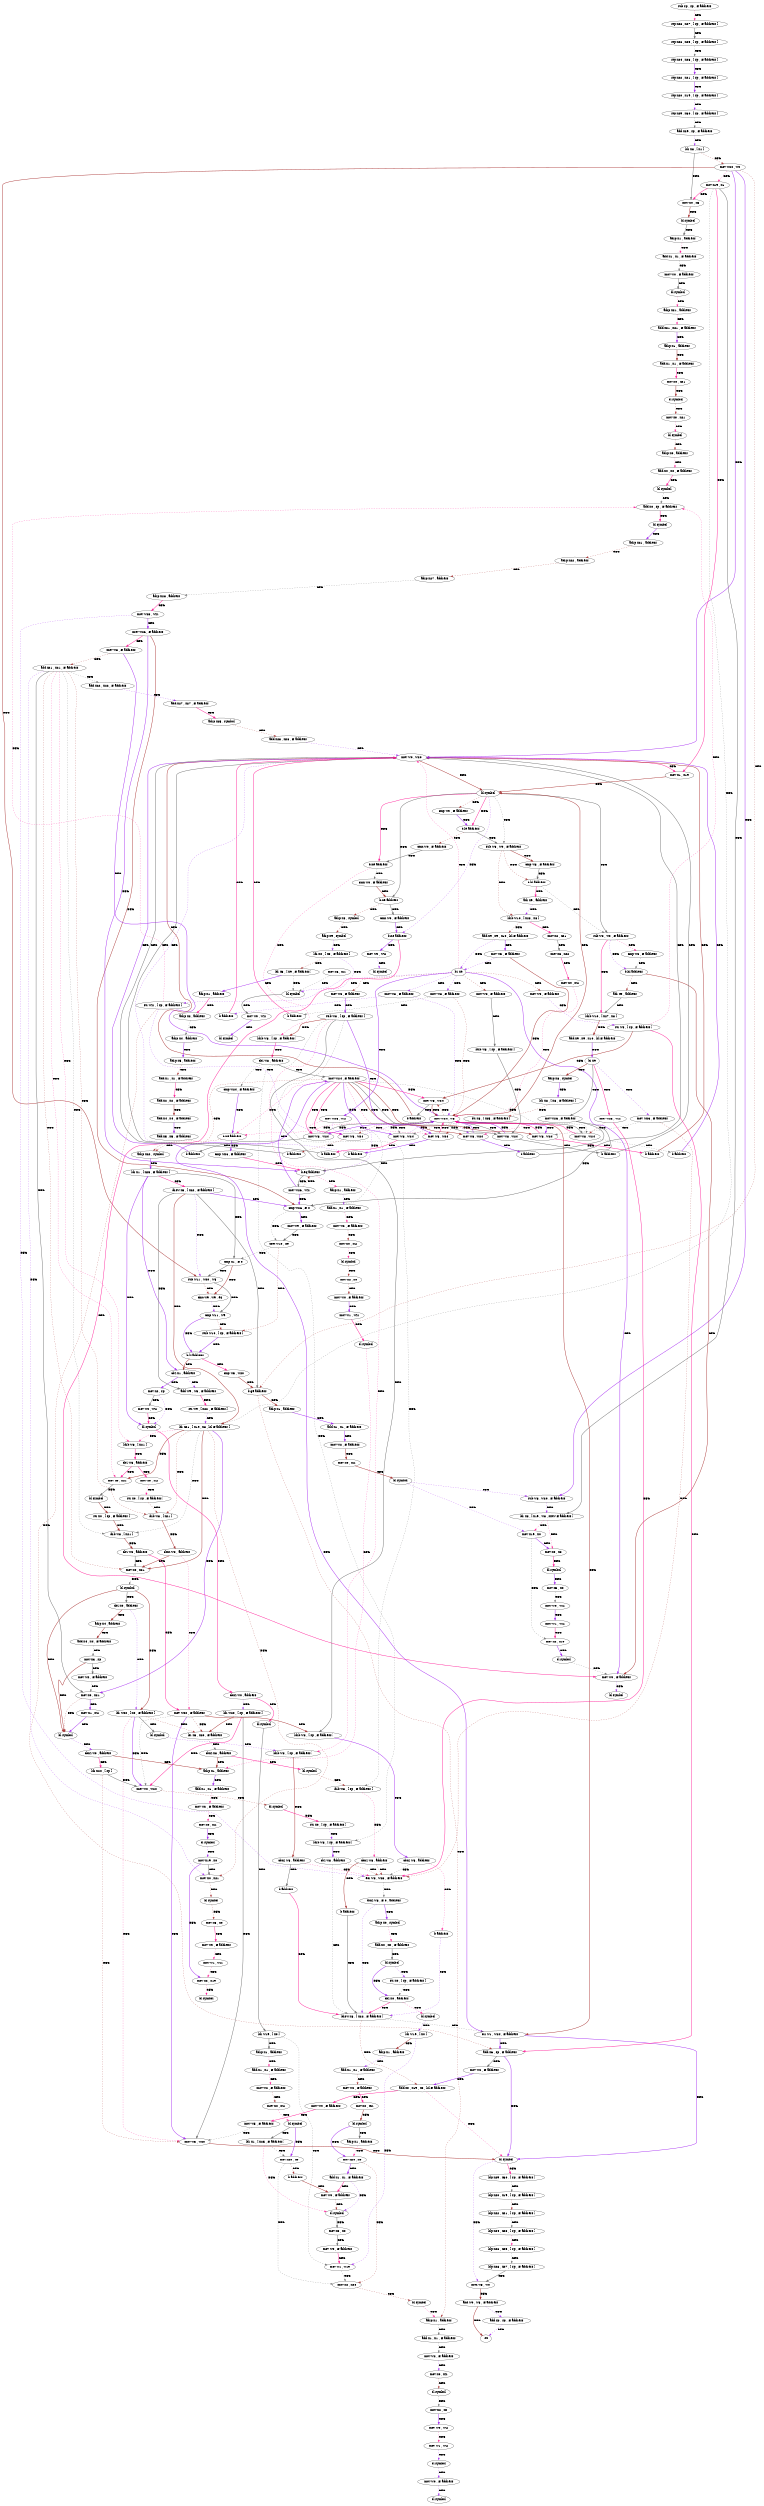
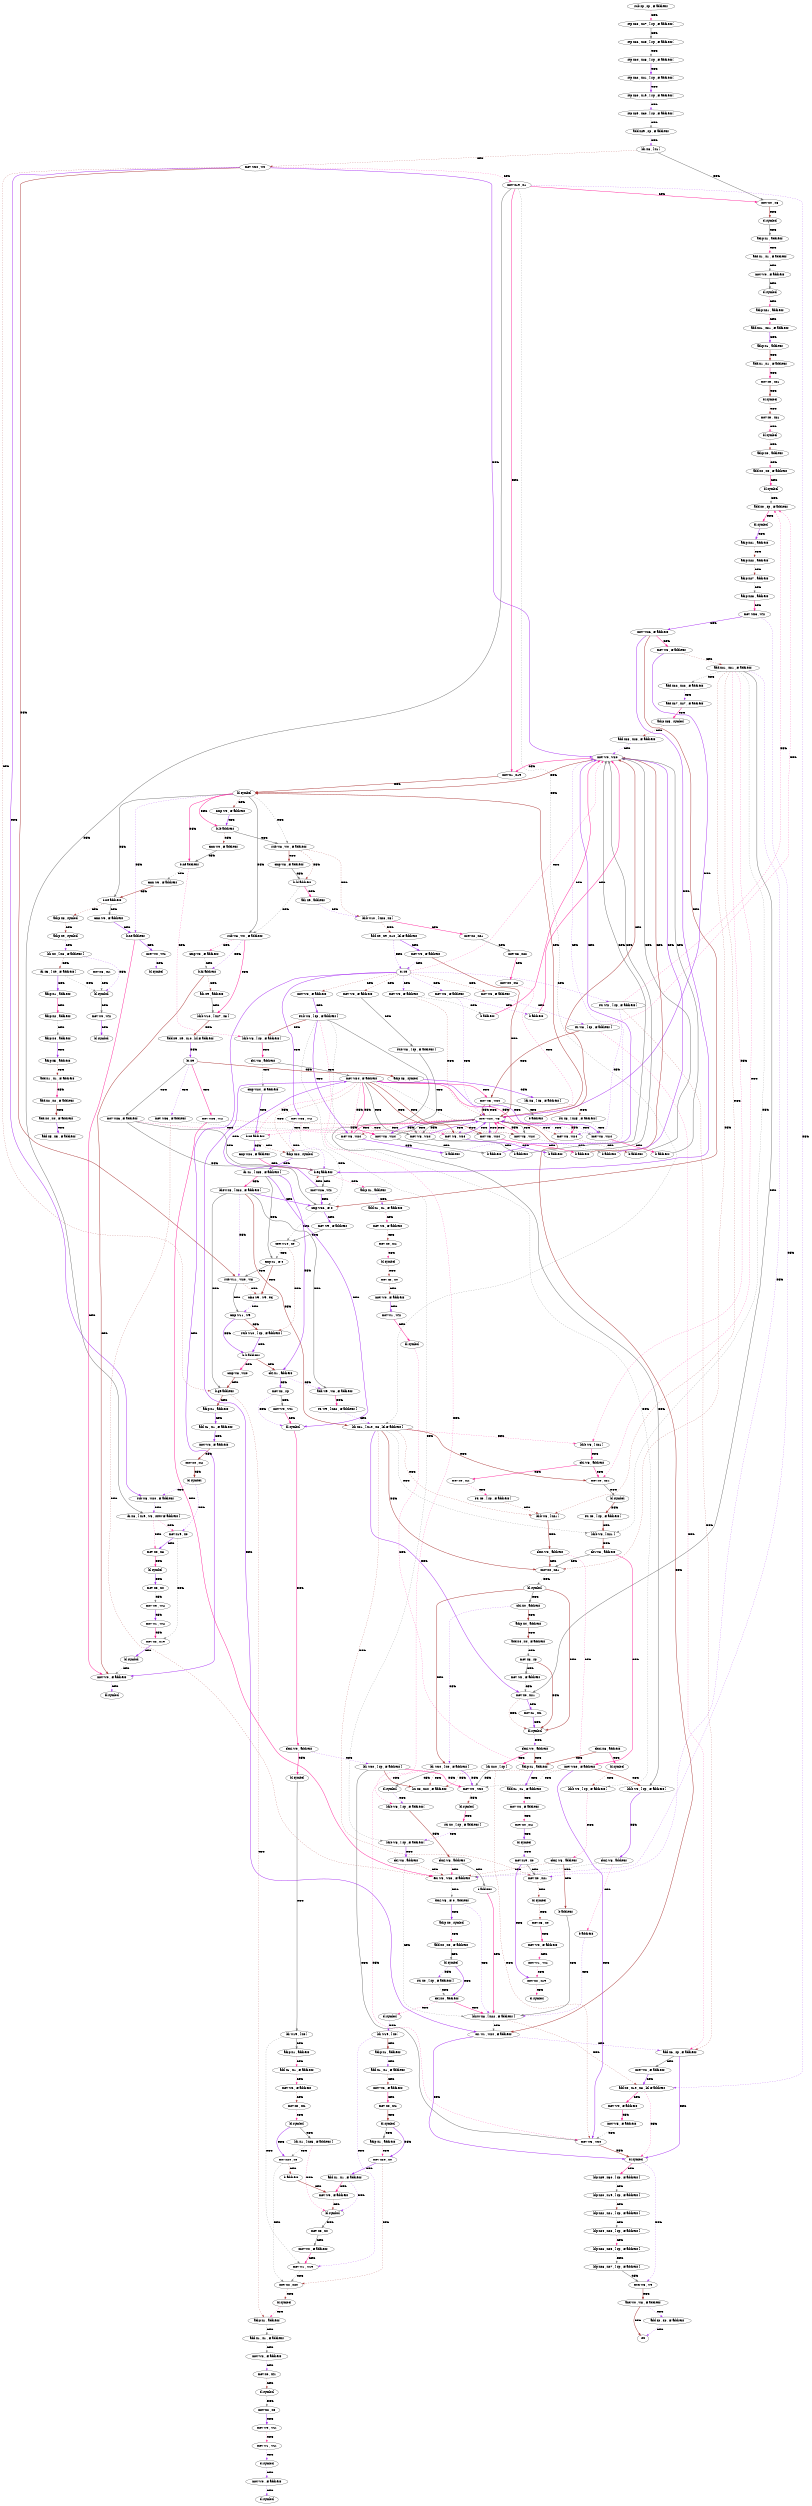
none -> (802, 1065)
(219, 1324) -> (250, 1324)
(692, 1607) -> (688, 1527)
(211, 1744) -> none
(500, 2043) -> (583, 2043)
(515, 2258) -> (620, 2258)
